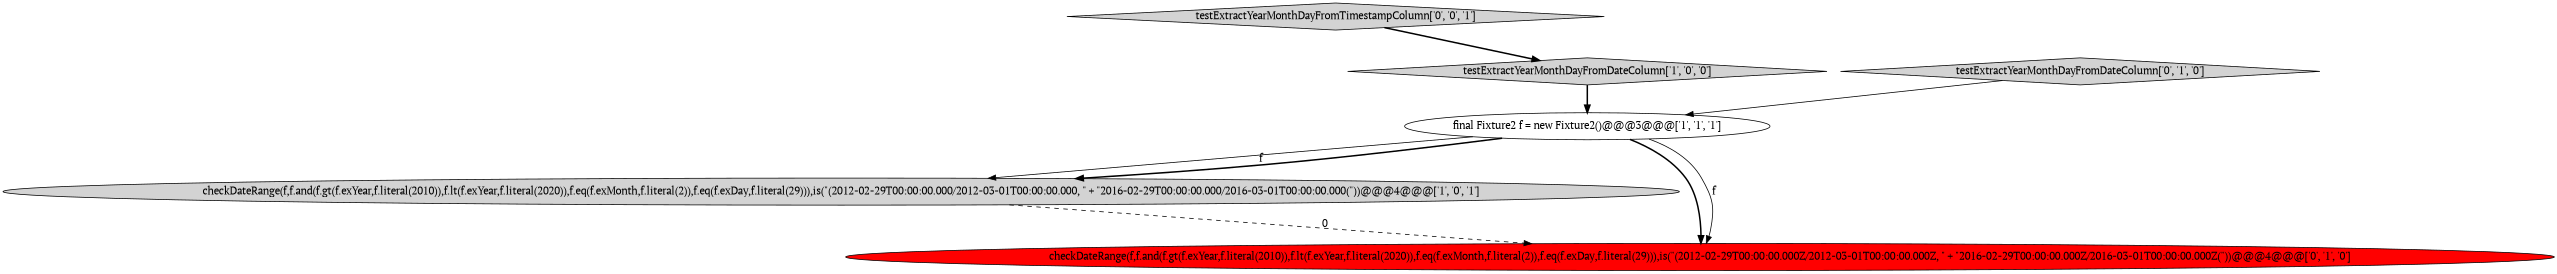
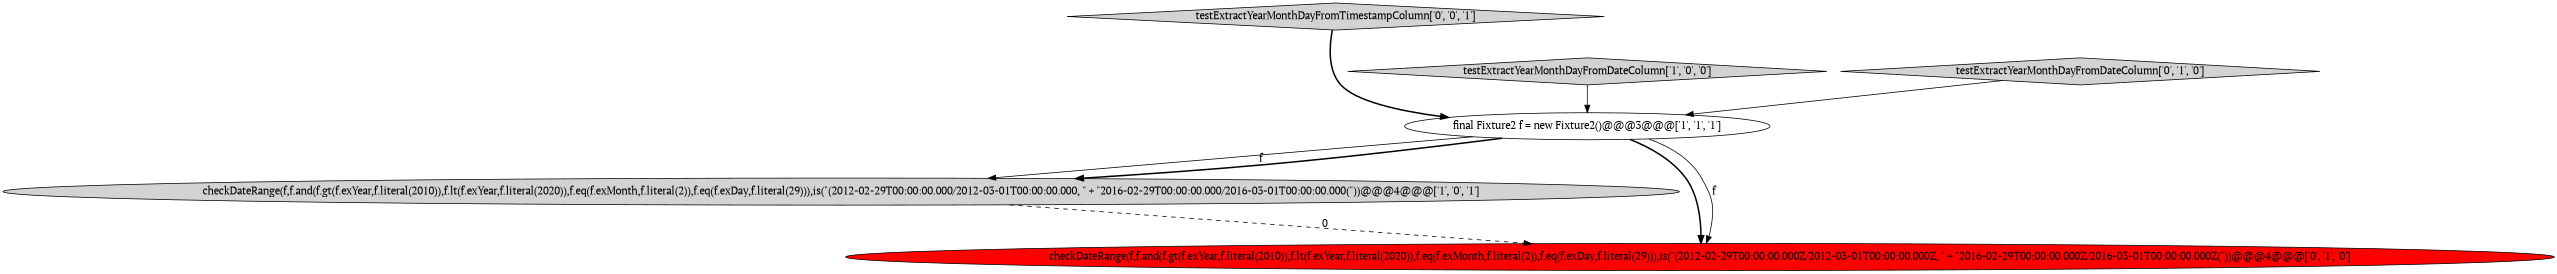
(1458, 43) -> (1361, 98)
(1587, 95) -> (1587, 95)
